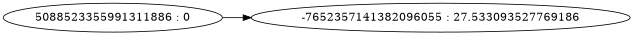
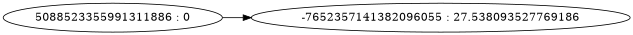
(441, 18) -> (441, 18)
